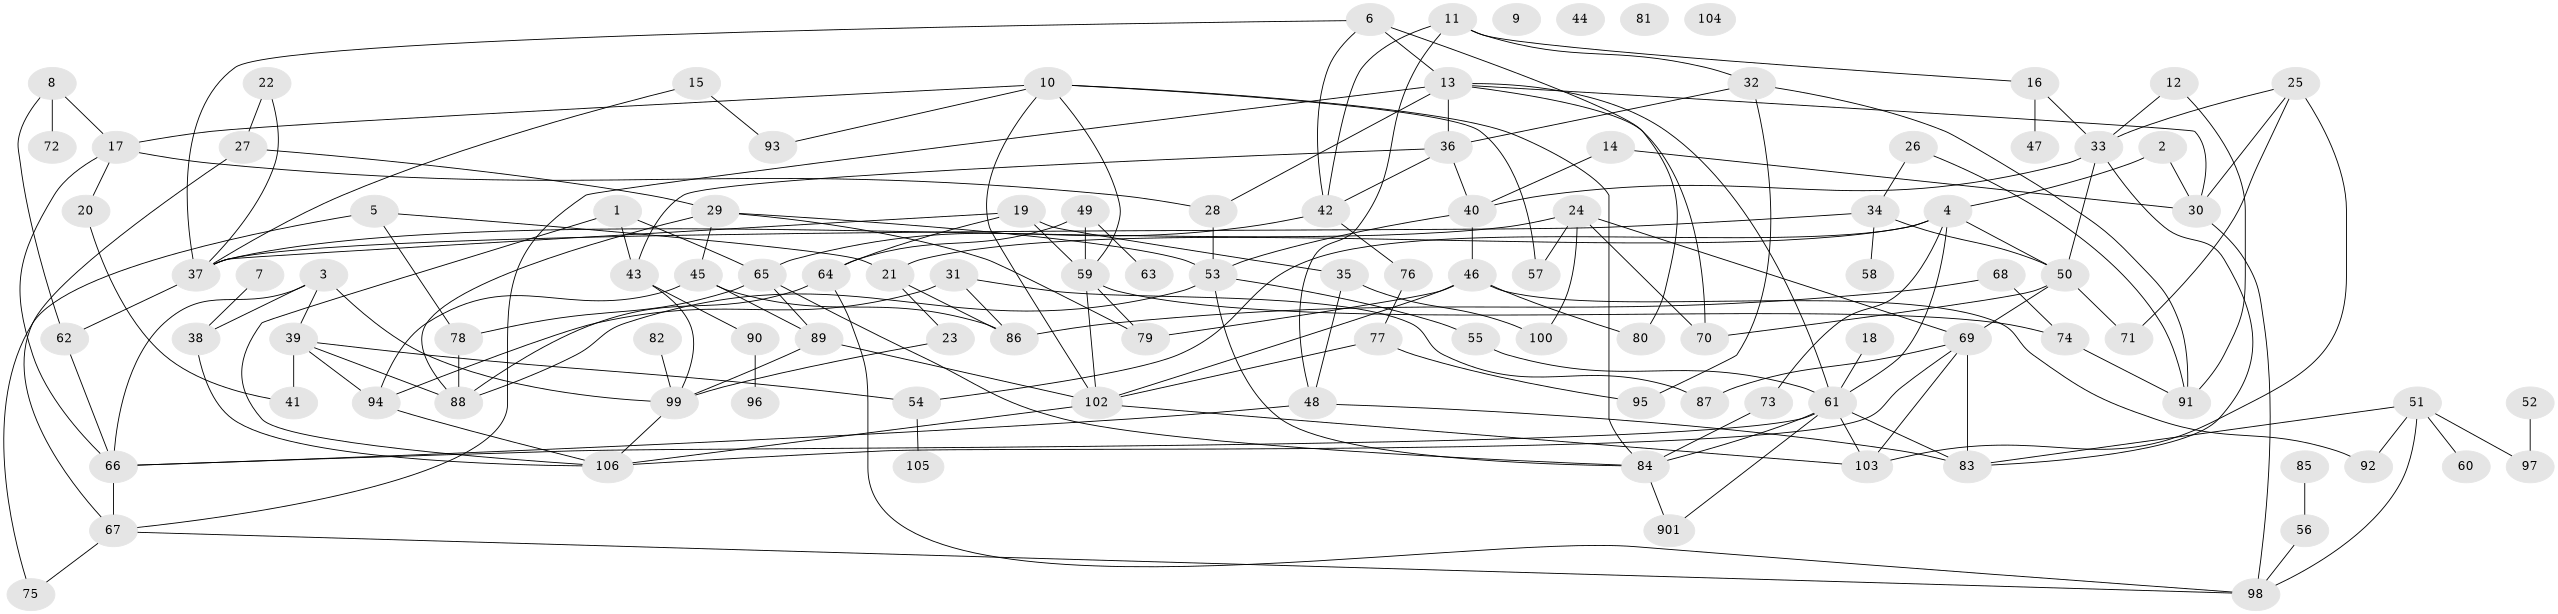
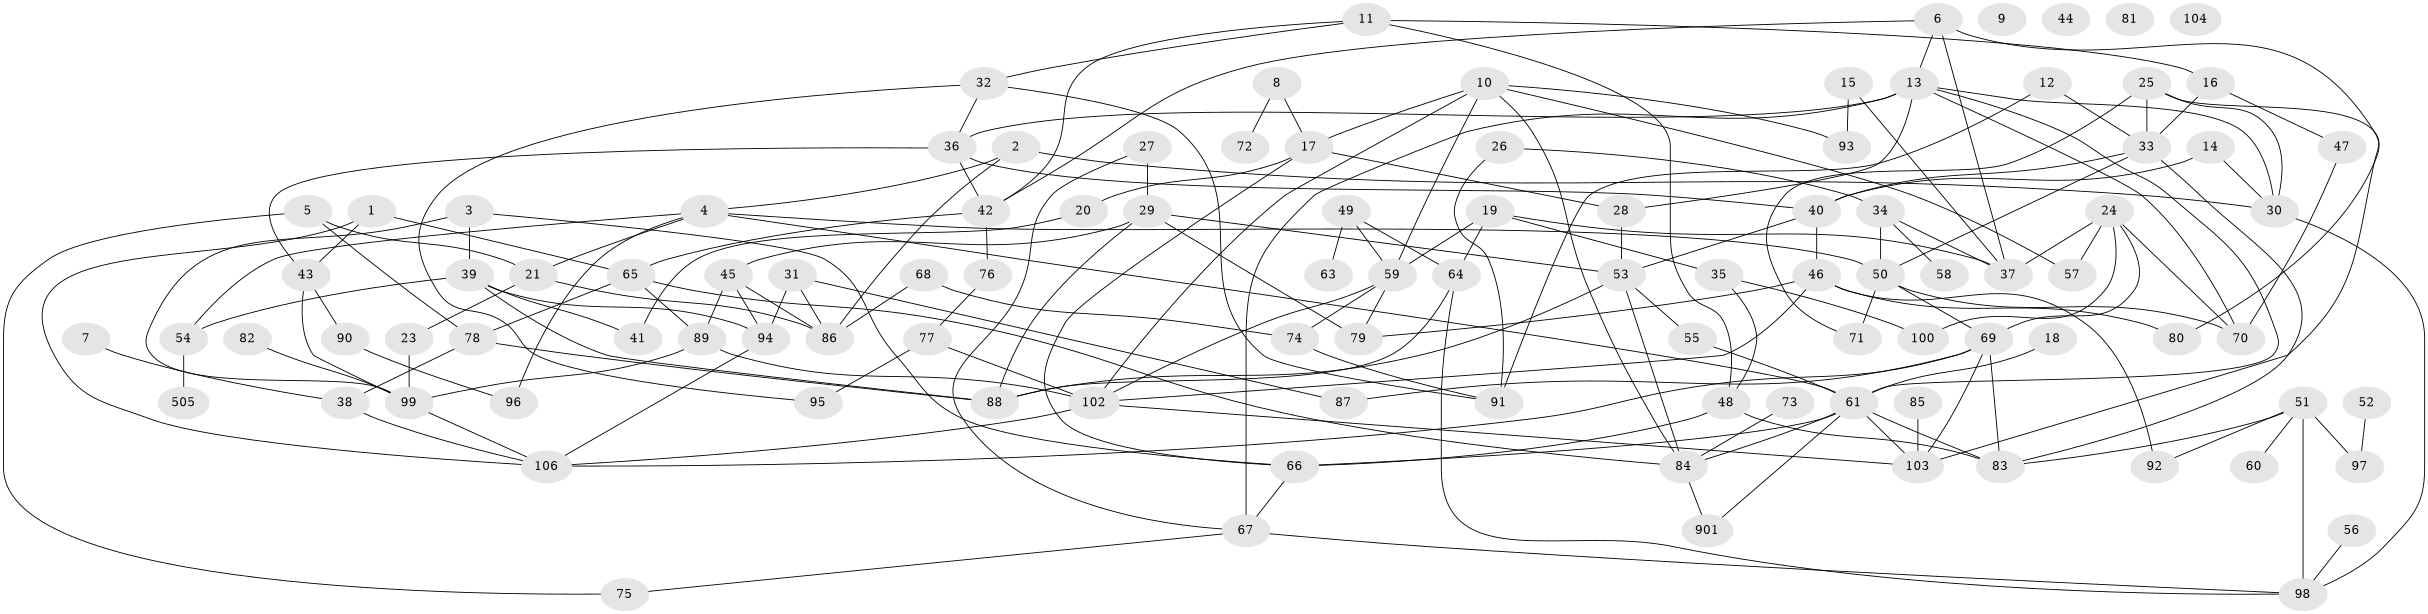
(267, 83) -> none
none -> (2297, 246)
none -> (902, 248)
(260, 307) -> (402, 374)
(1829, 330) -> (579, 280)
(65, 339) -> none
(918, 467) -> (184, 403)
(2305, 499) -> (1918, 435)
